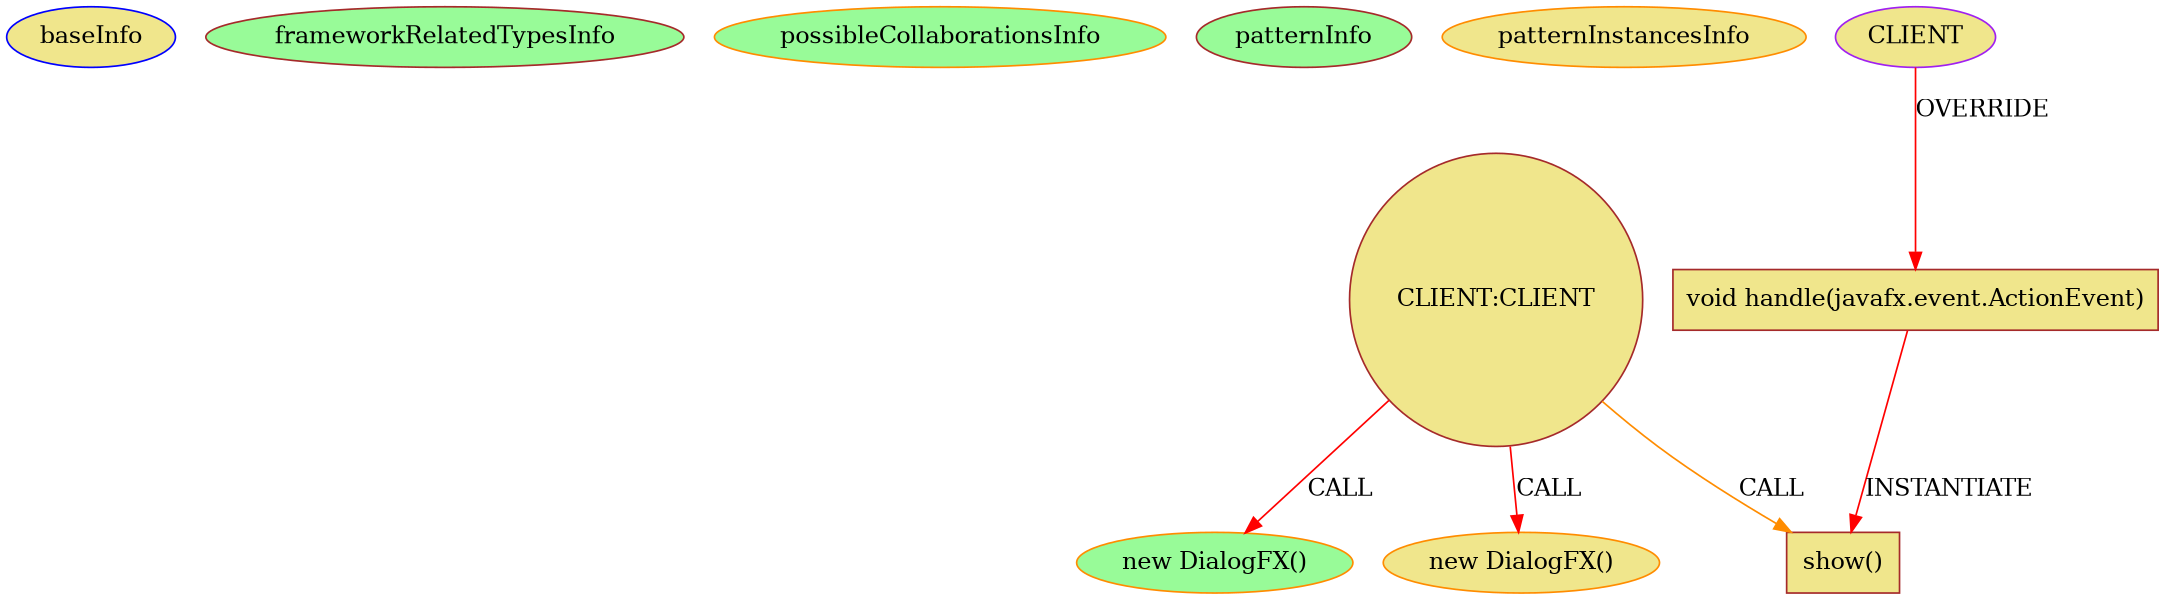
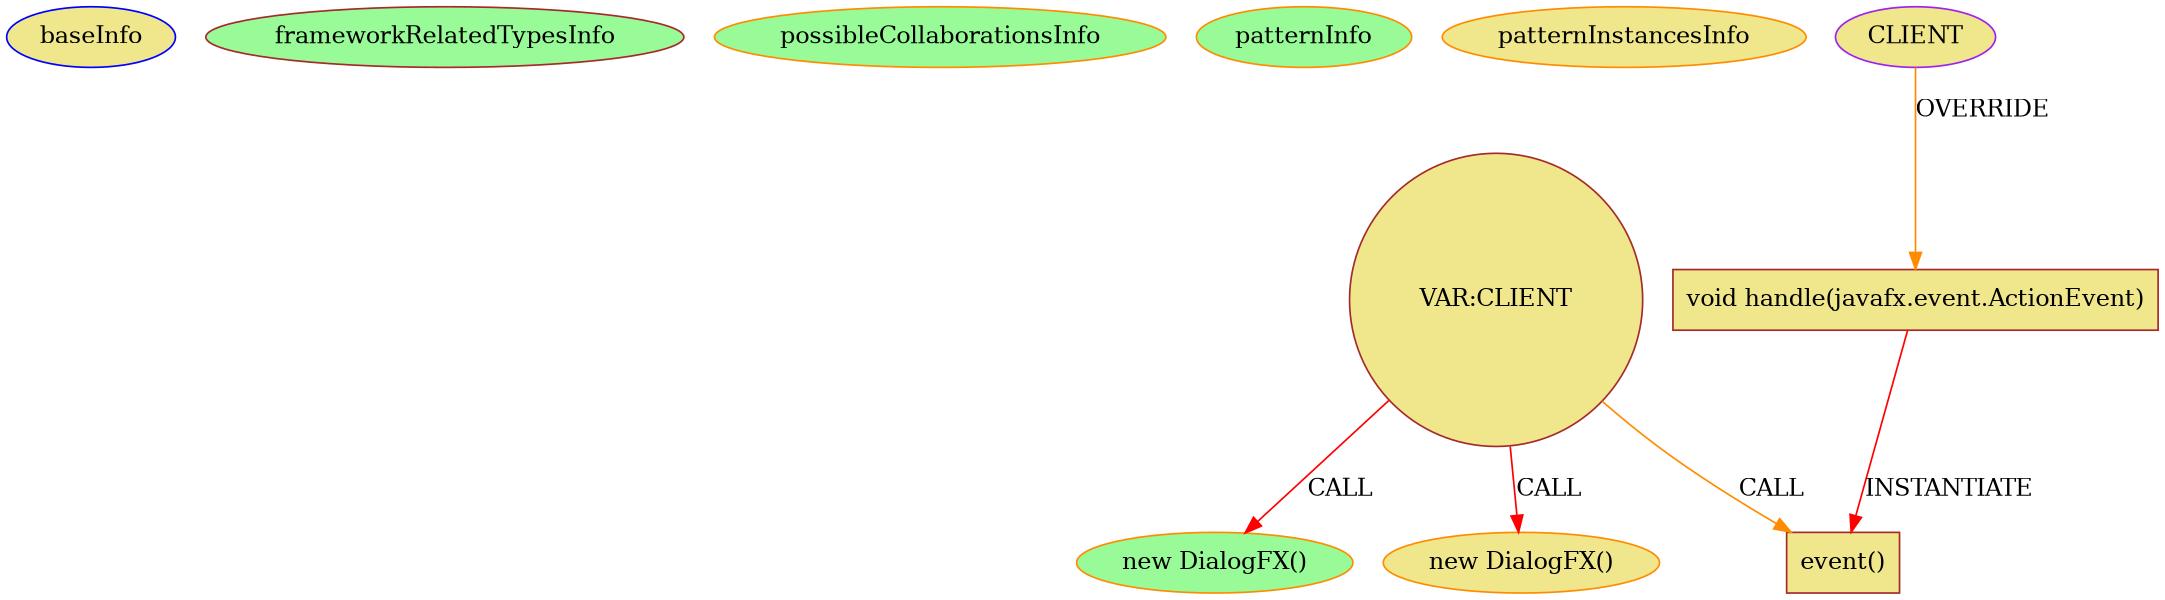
(1304, 37) -> (1304, 37)
(1916, 160) -> (1916, 160)
(1496, 300) -> (1496, 300)
(1843, 563) -> (1843, 563)
